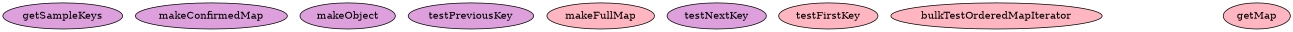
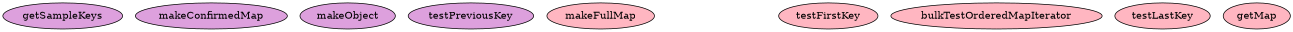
(717, 16) -> none
none -> (1163, 16)
